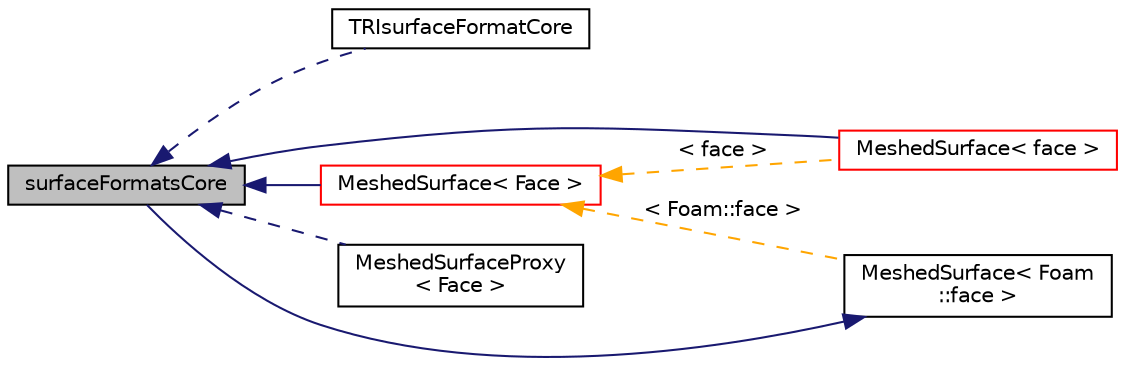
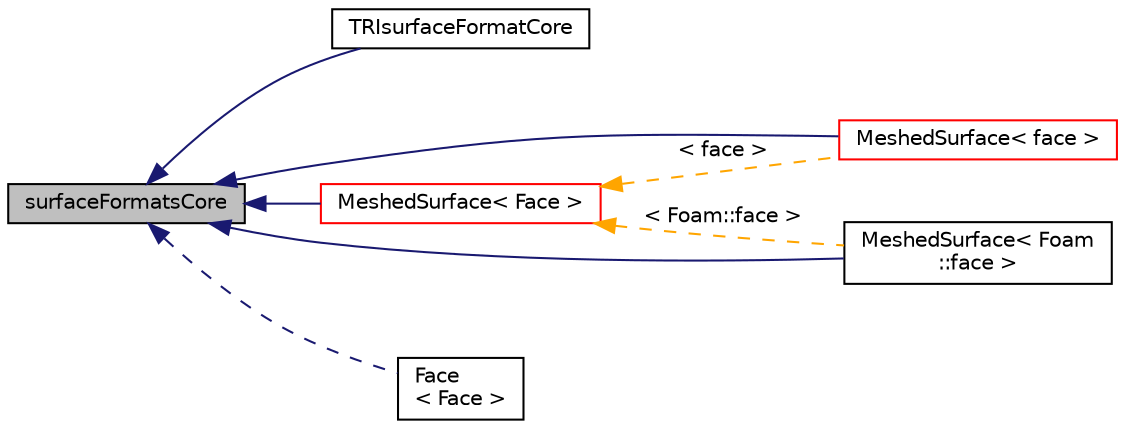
(261, 89) -> (254, 95)
(461, 276) -> (461, 389)
(476, 354) -> (536, 258)
